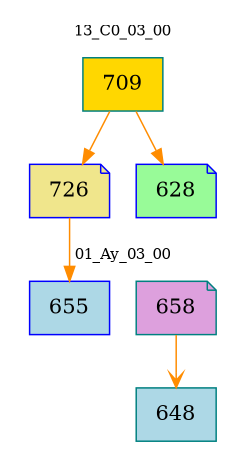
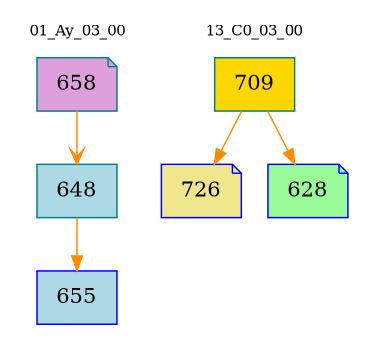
(70, 250) -> (77, 237)
